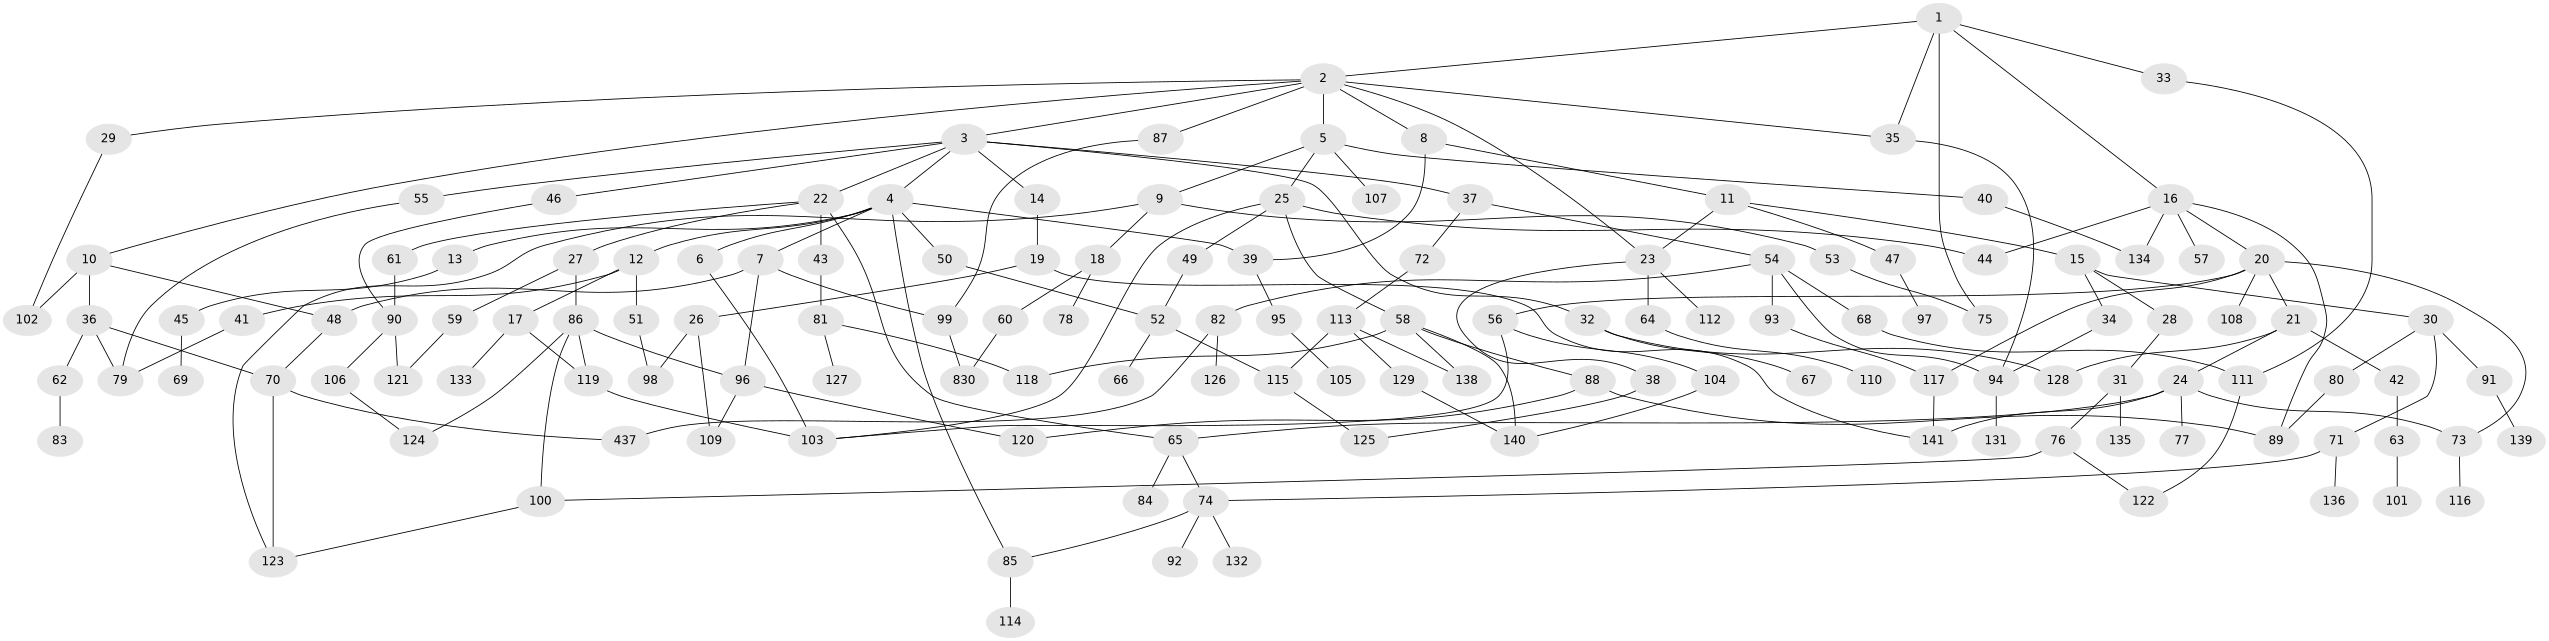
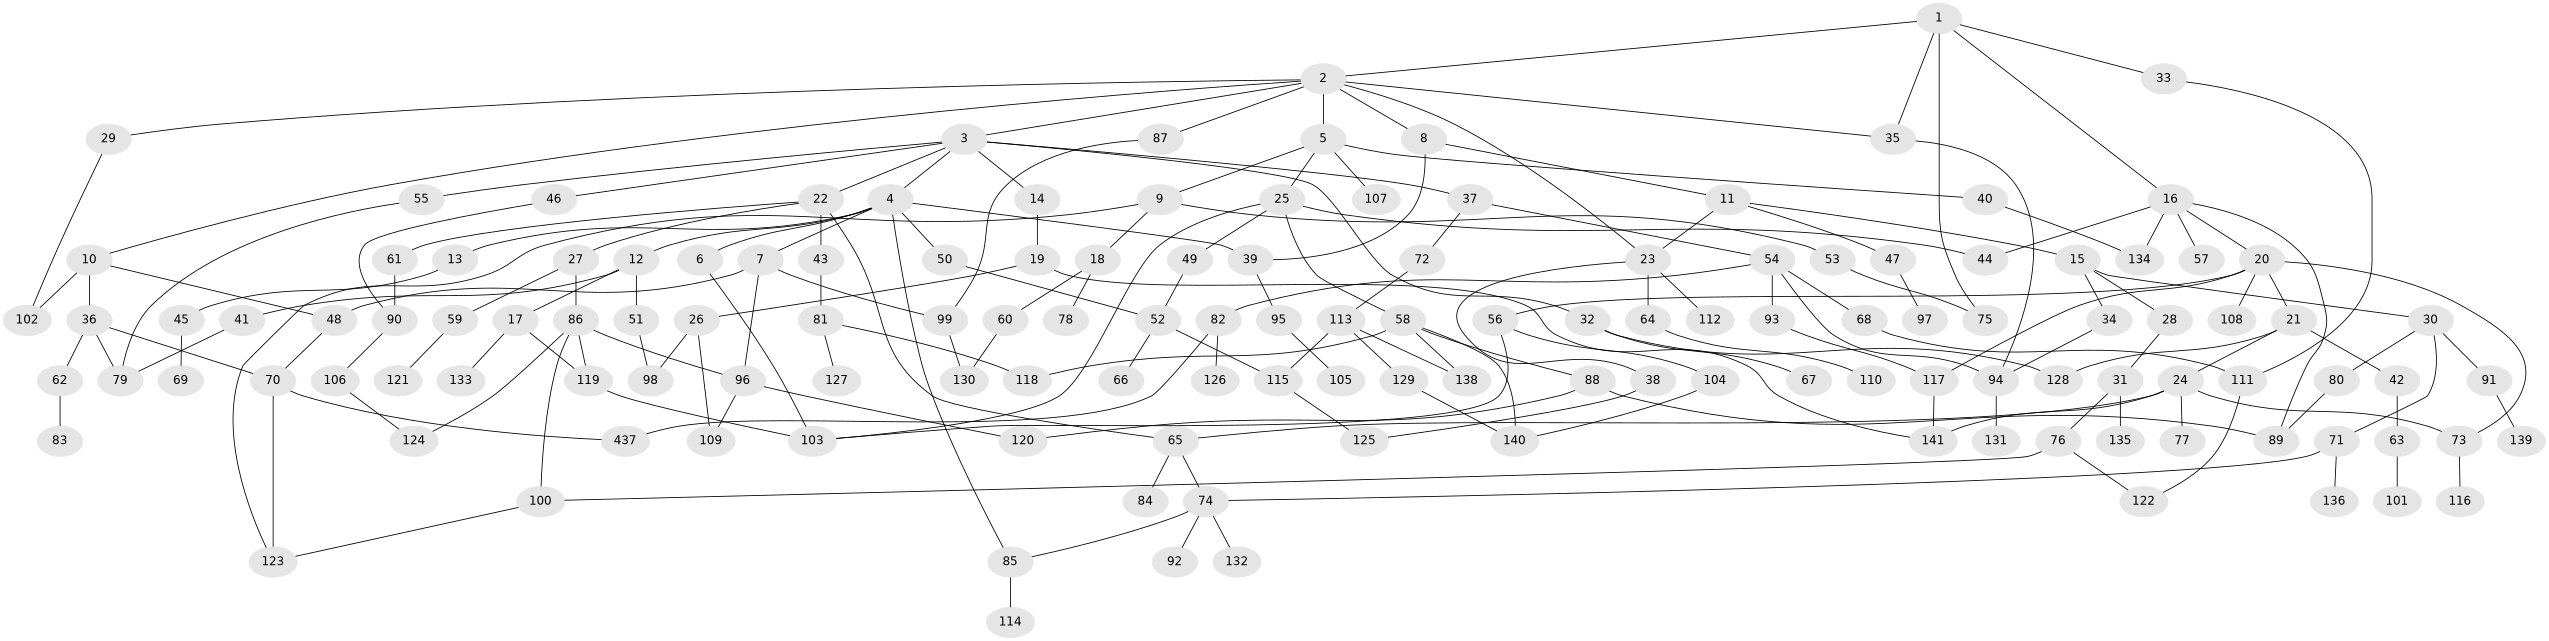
(396, 351) -> none
(964, 381) -> (964, 381)
